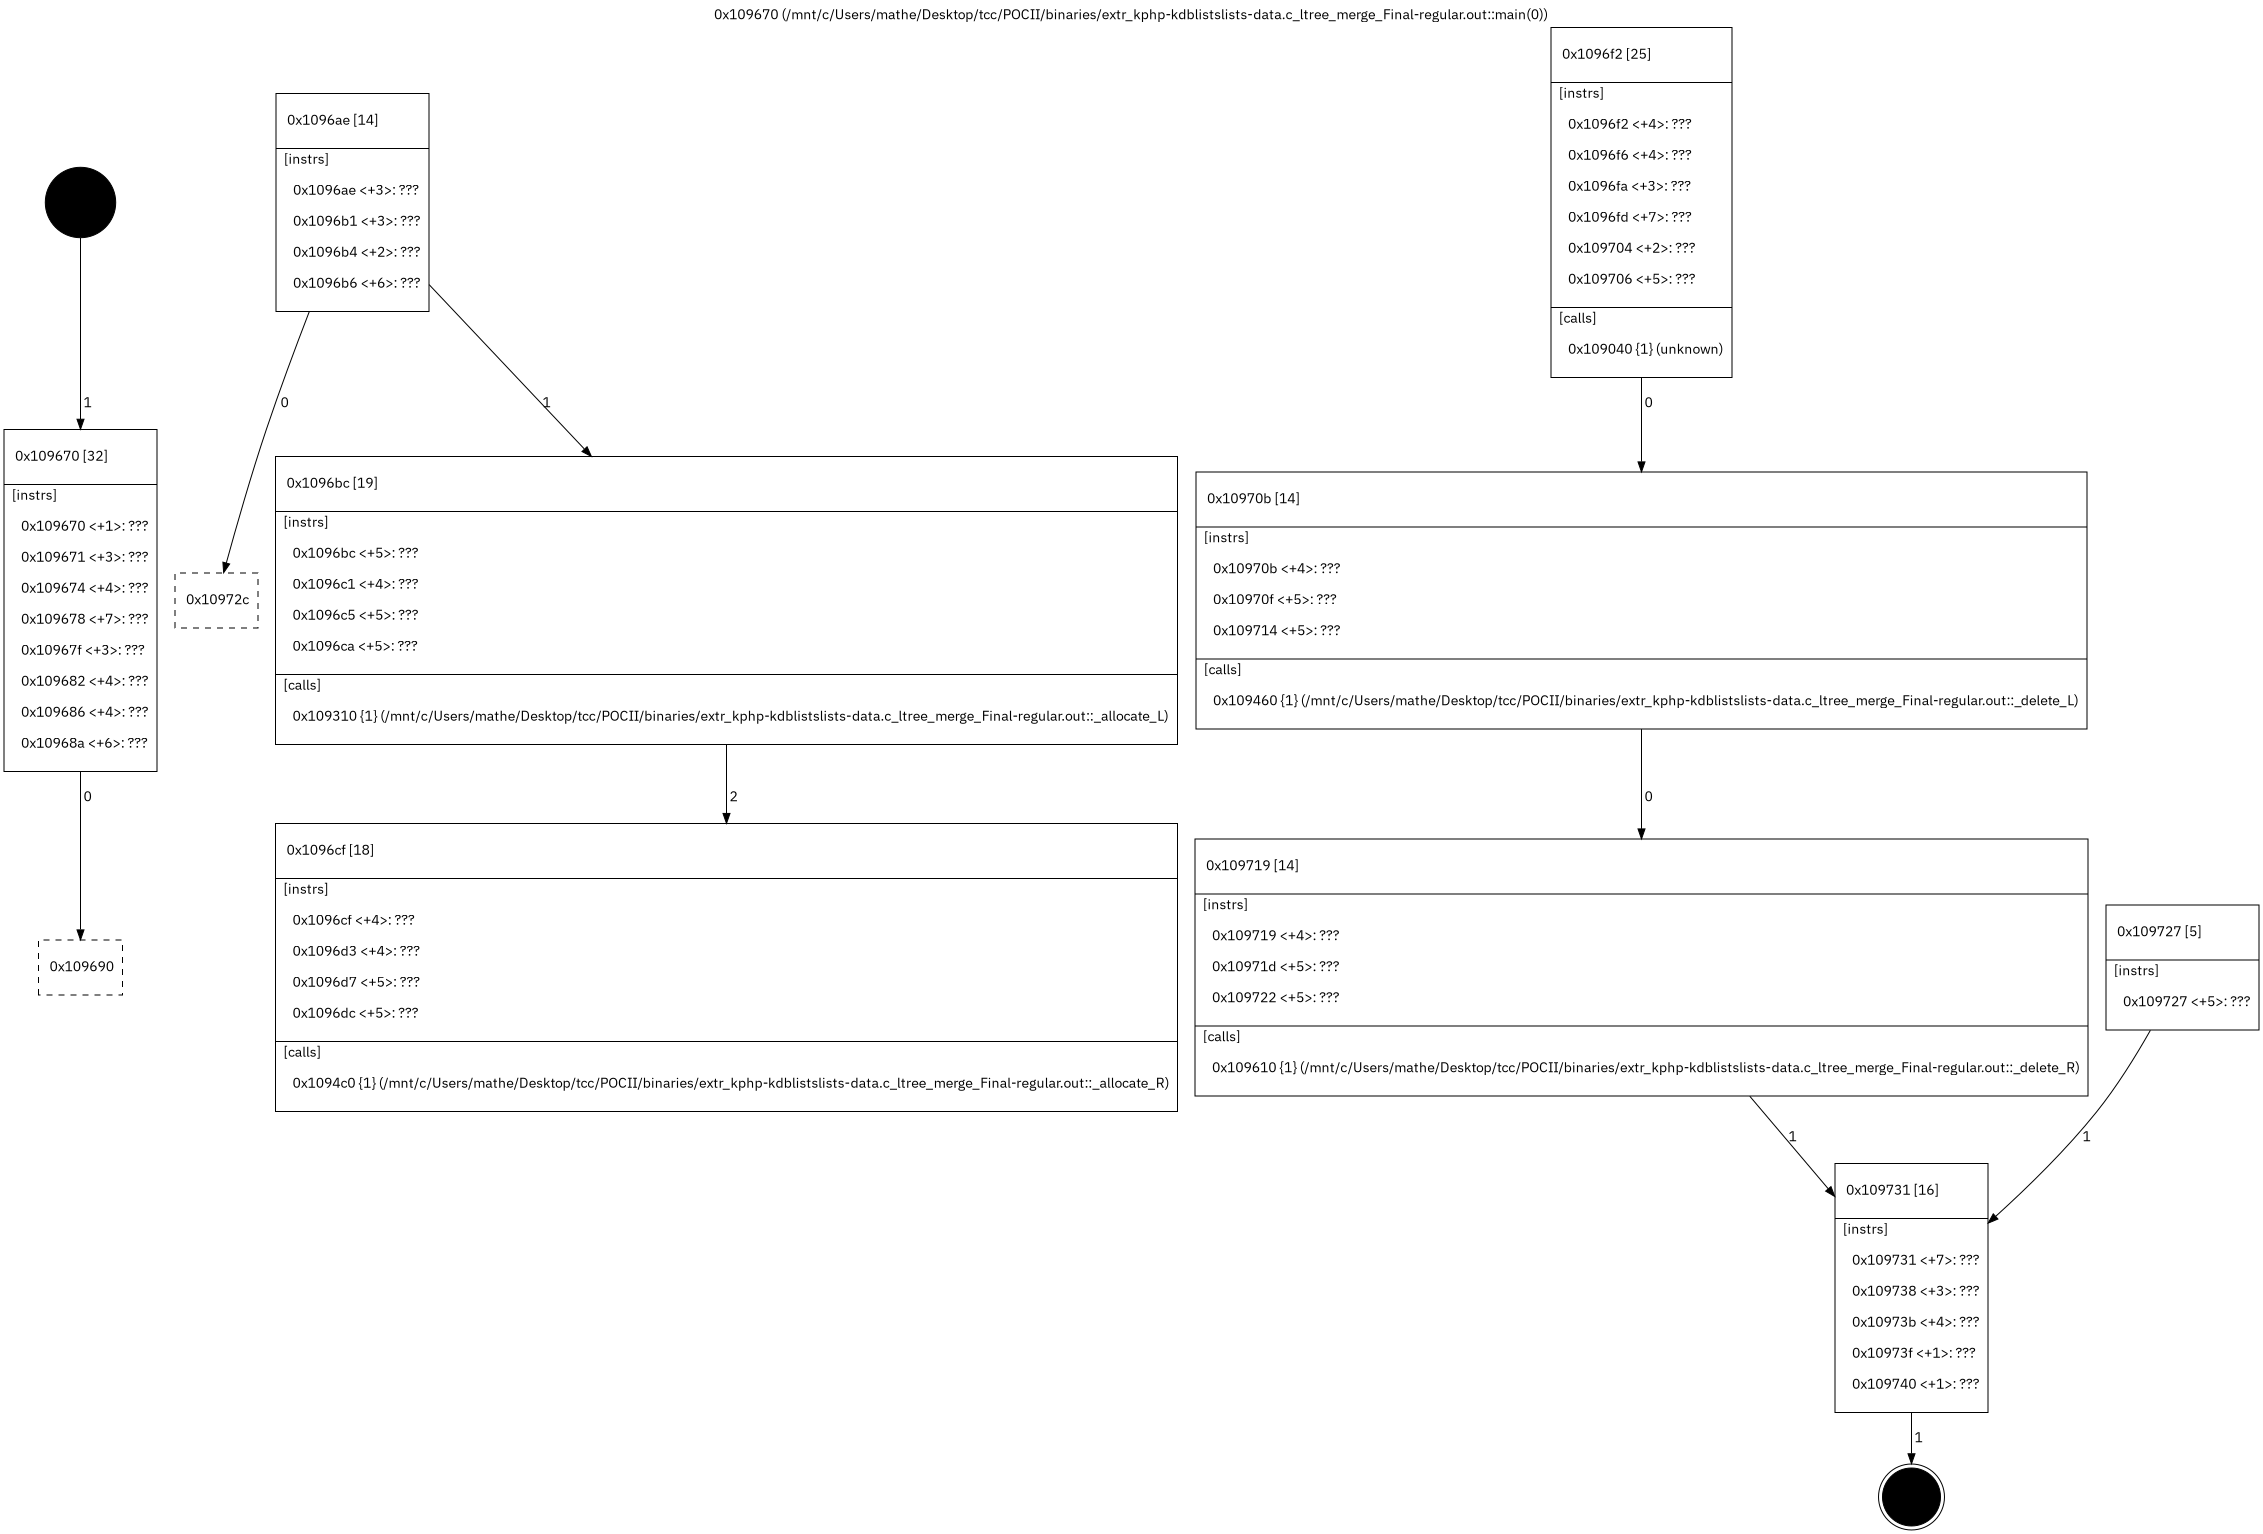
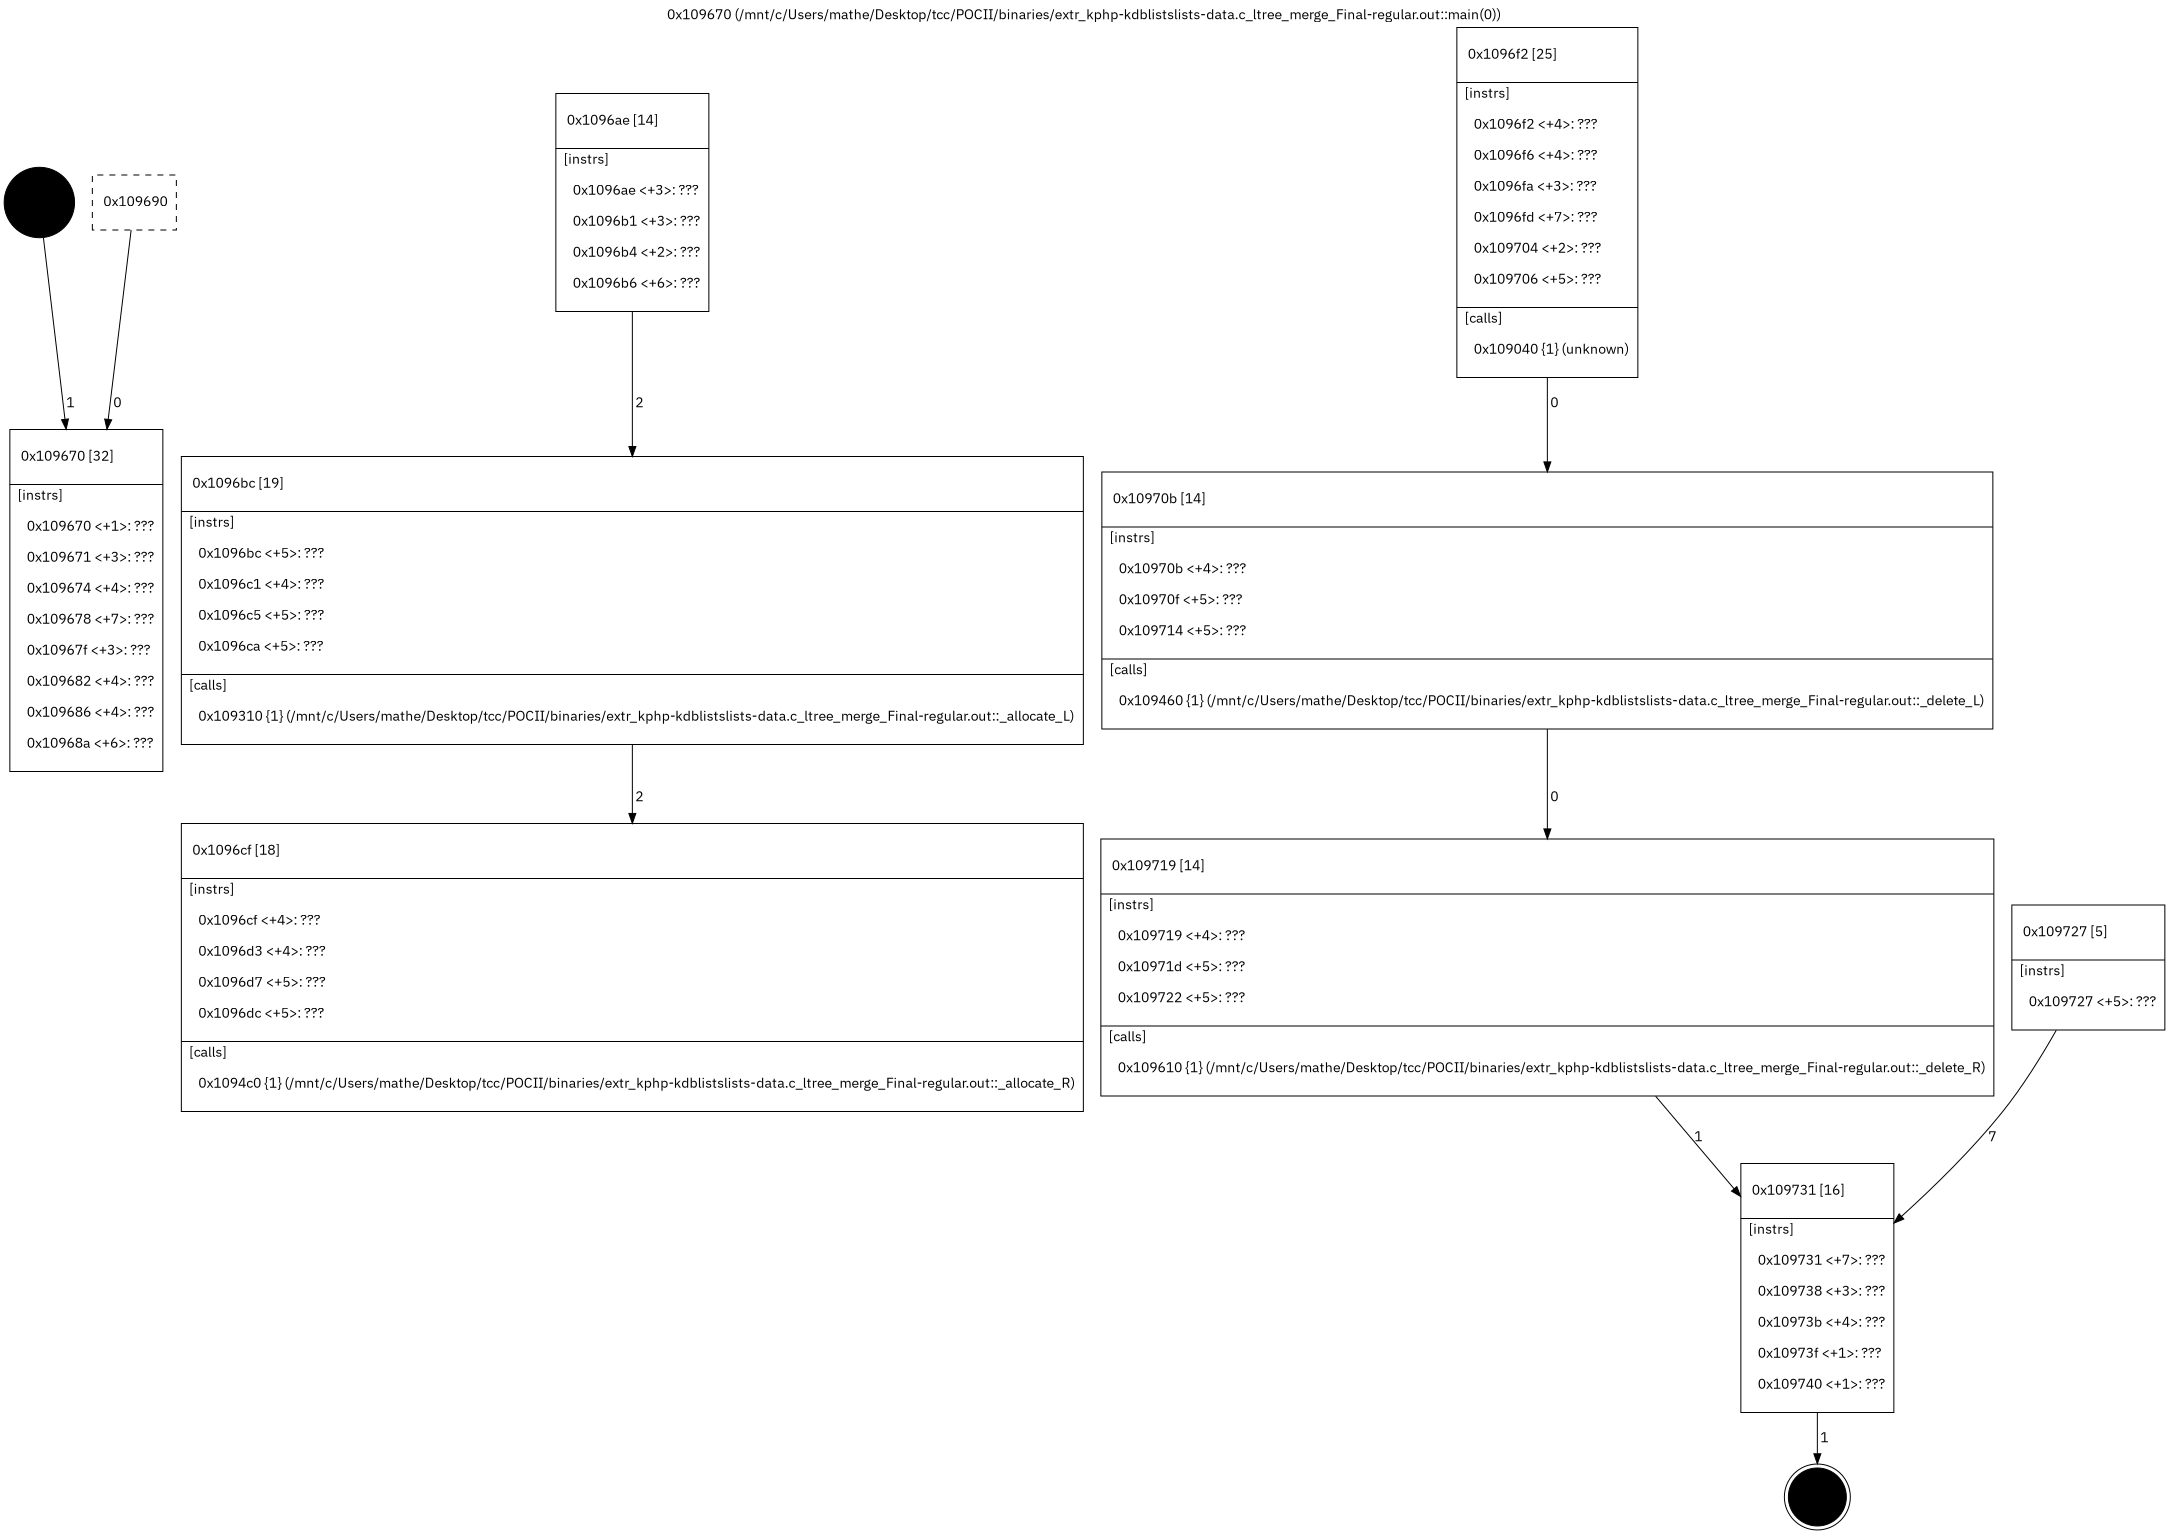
(546, 404) -> (638, 404)
(216, 601) -> none
(80, 851) -> (120, 325)
(2086, 1138) -> (1991, 1138)
